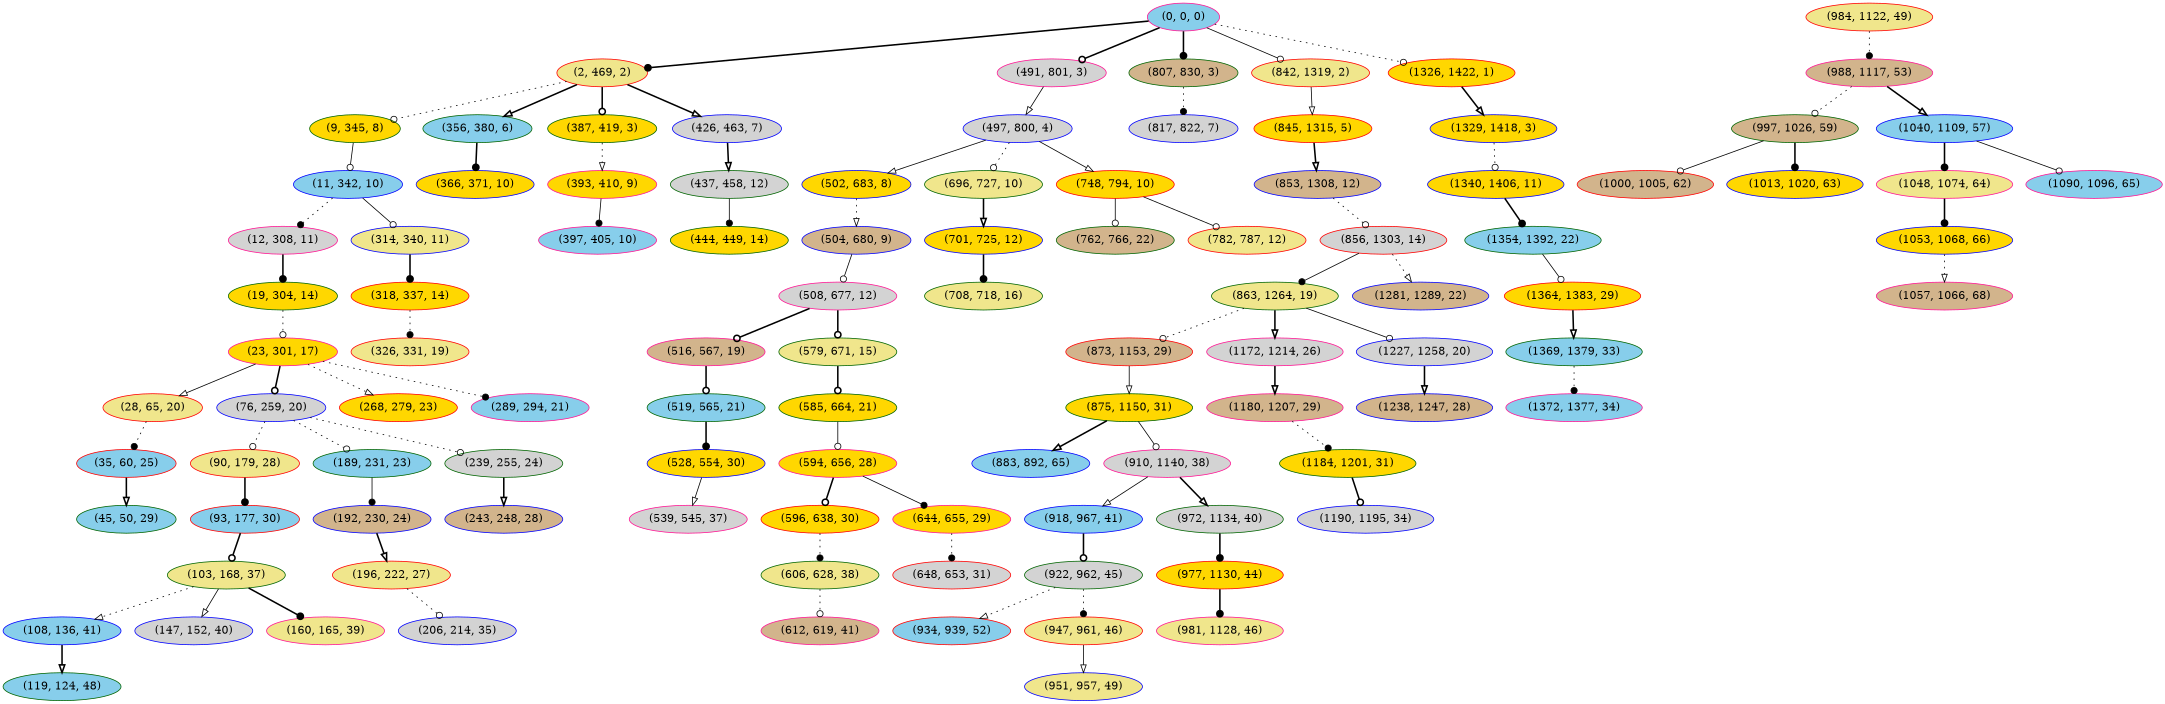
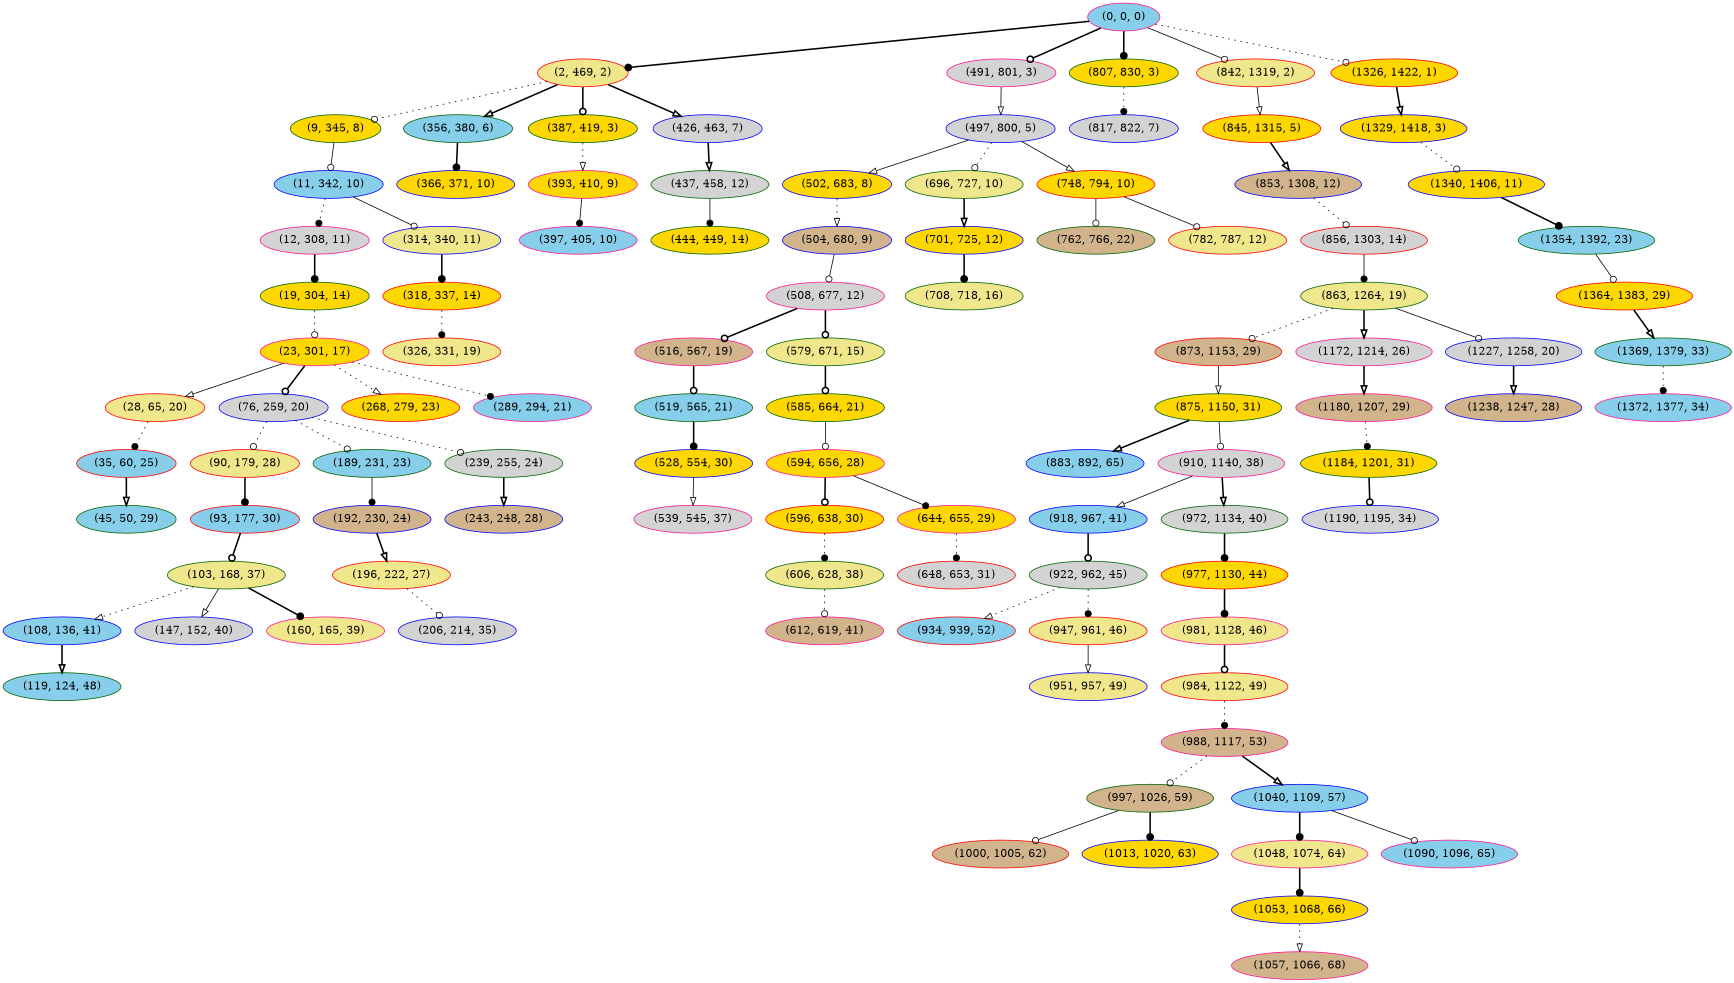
(1183, 73) -> (1124, 73)
(1018, 129) -> (1001, 129)
(1533, 240) -> (1586, 240)
(1421, 296) -> none
none -> (1224, 656)
